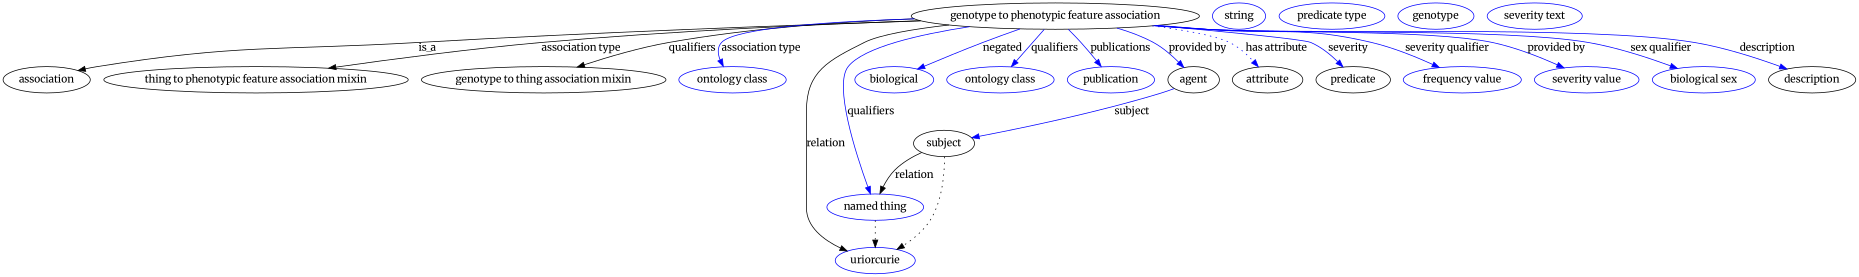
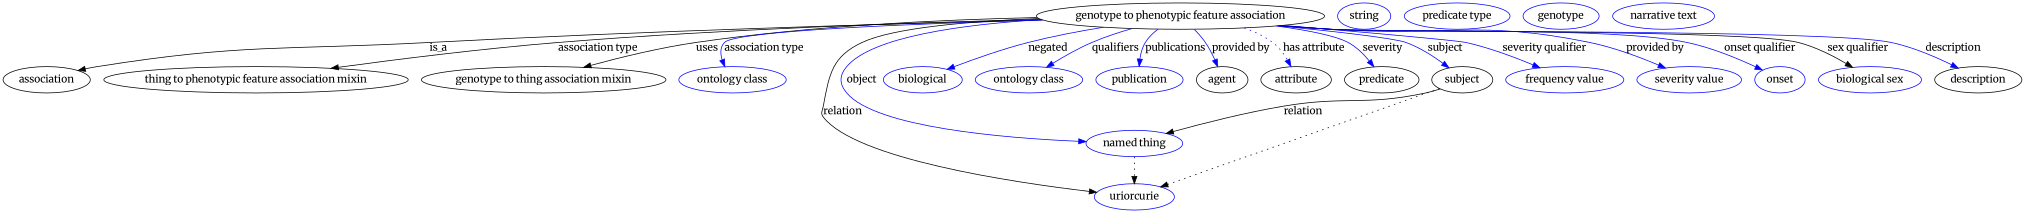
(1535, 16) -> (1664, 16)
(1544, 37) -> (1565, 32)
(692, 48) -> (707, 48)
none -> (1780, 80)
(871, 112) -> (862, 80)
(1077, 115) -> (1393, 40)
